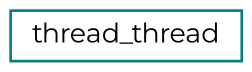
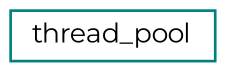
(126, 36) -> (113, 36)
